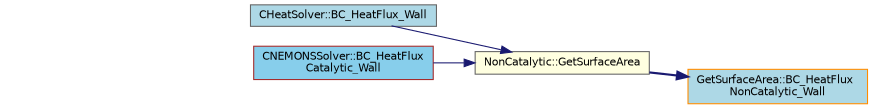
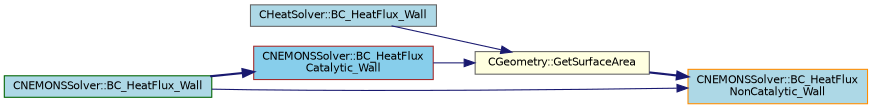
(562, 63) -> (562, 63)
none -> (108, 87)
(778, 87) -> (778, 87)
